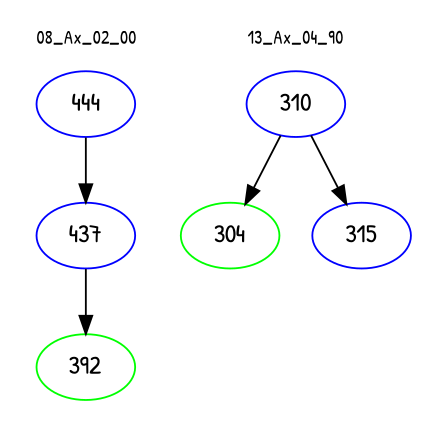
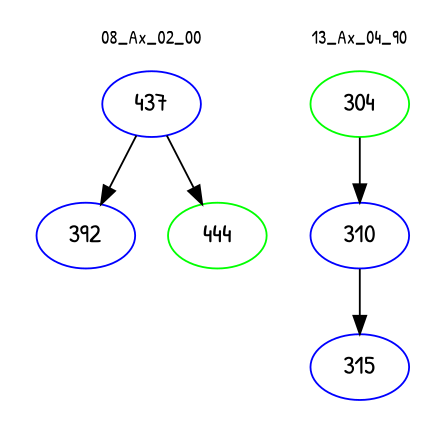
(86, 104) -> (217, 236)
(86, 161) -> (180, 162)
(267, 162) -> (360, 161)
(86, 367) -> (86, 236)
